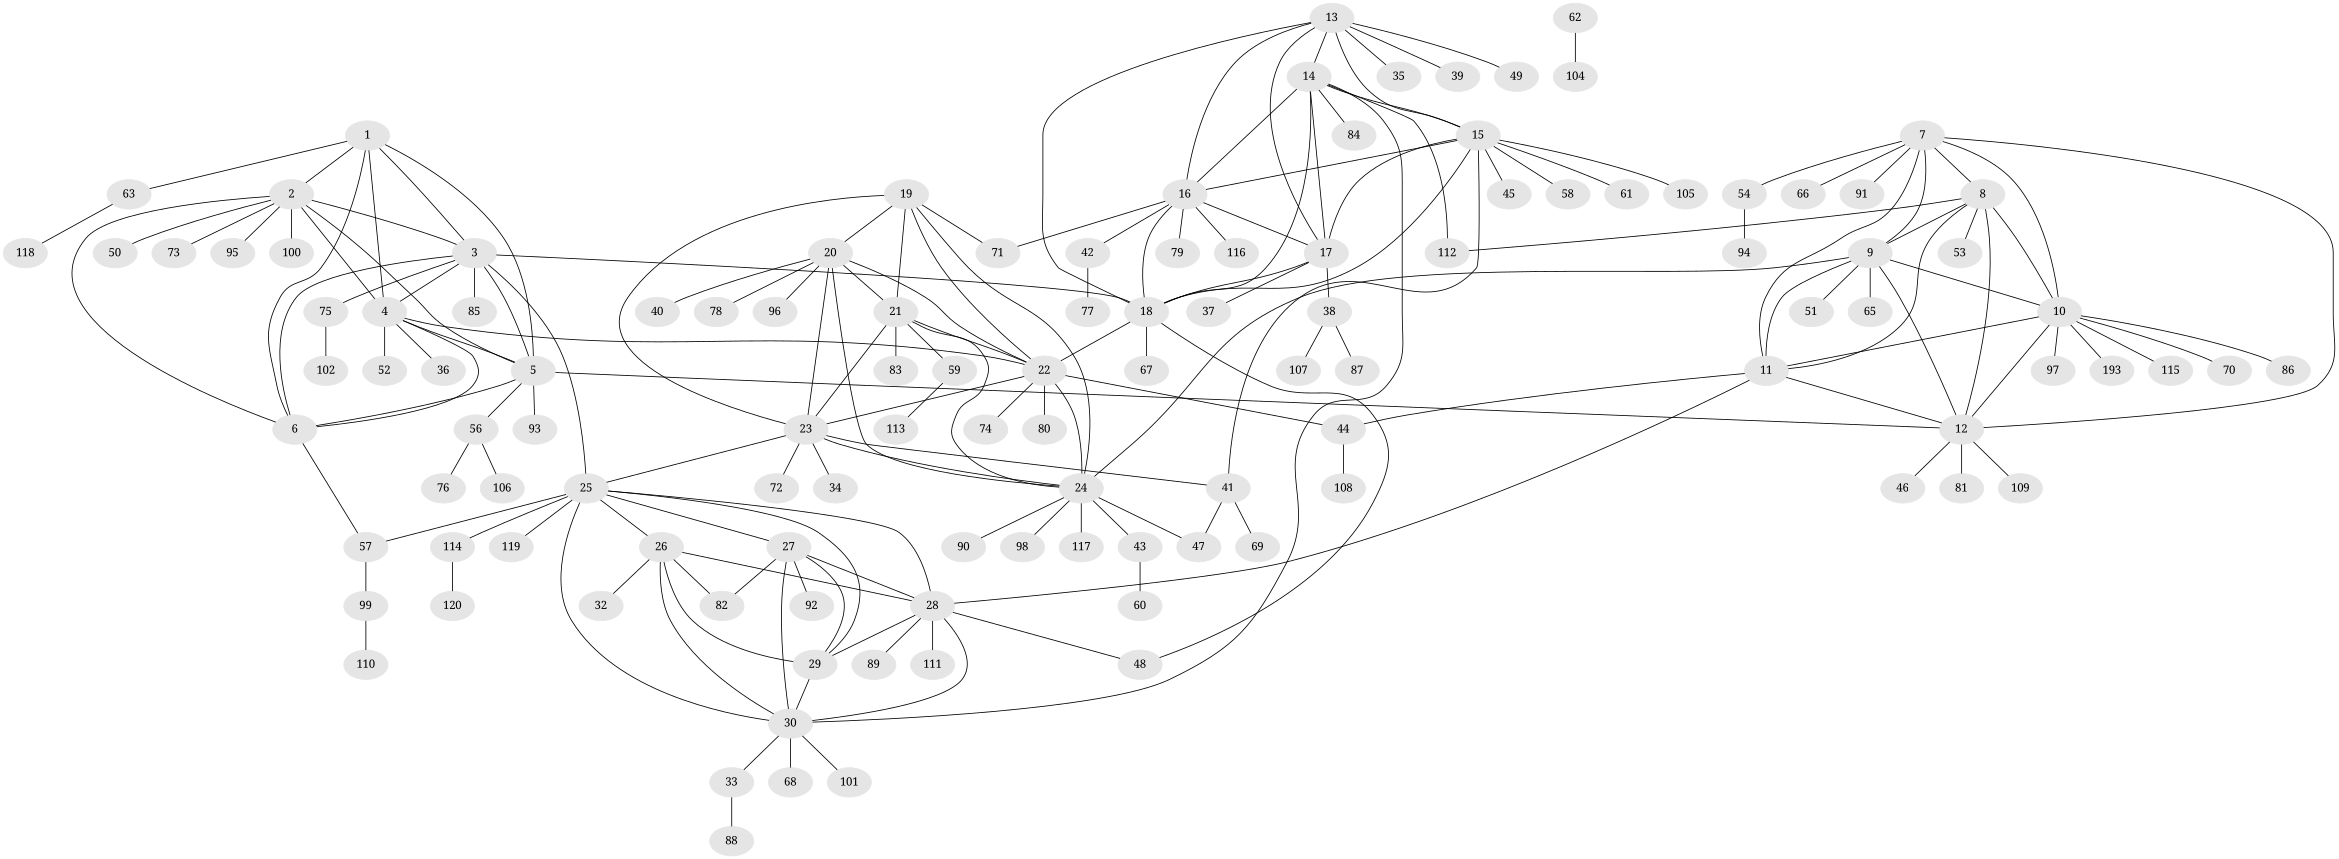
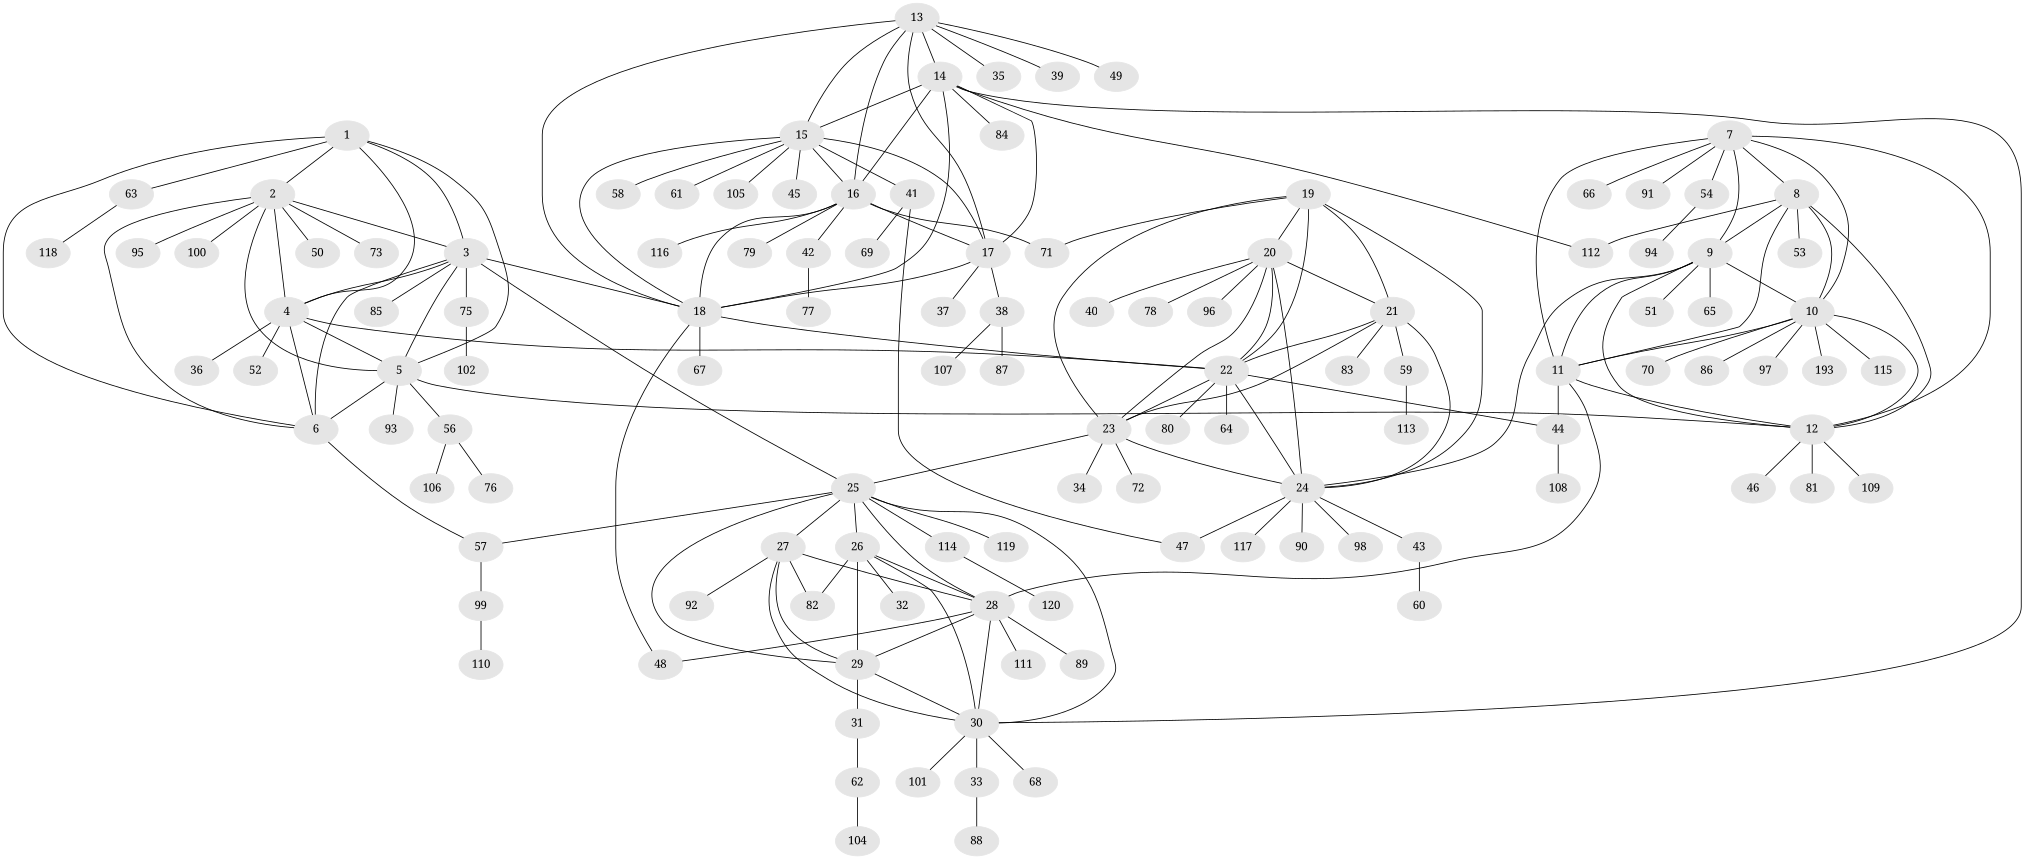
(986, 430) -> (1227, 430)
(1016, 462) -> none
none -> (858, 724)
